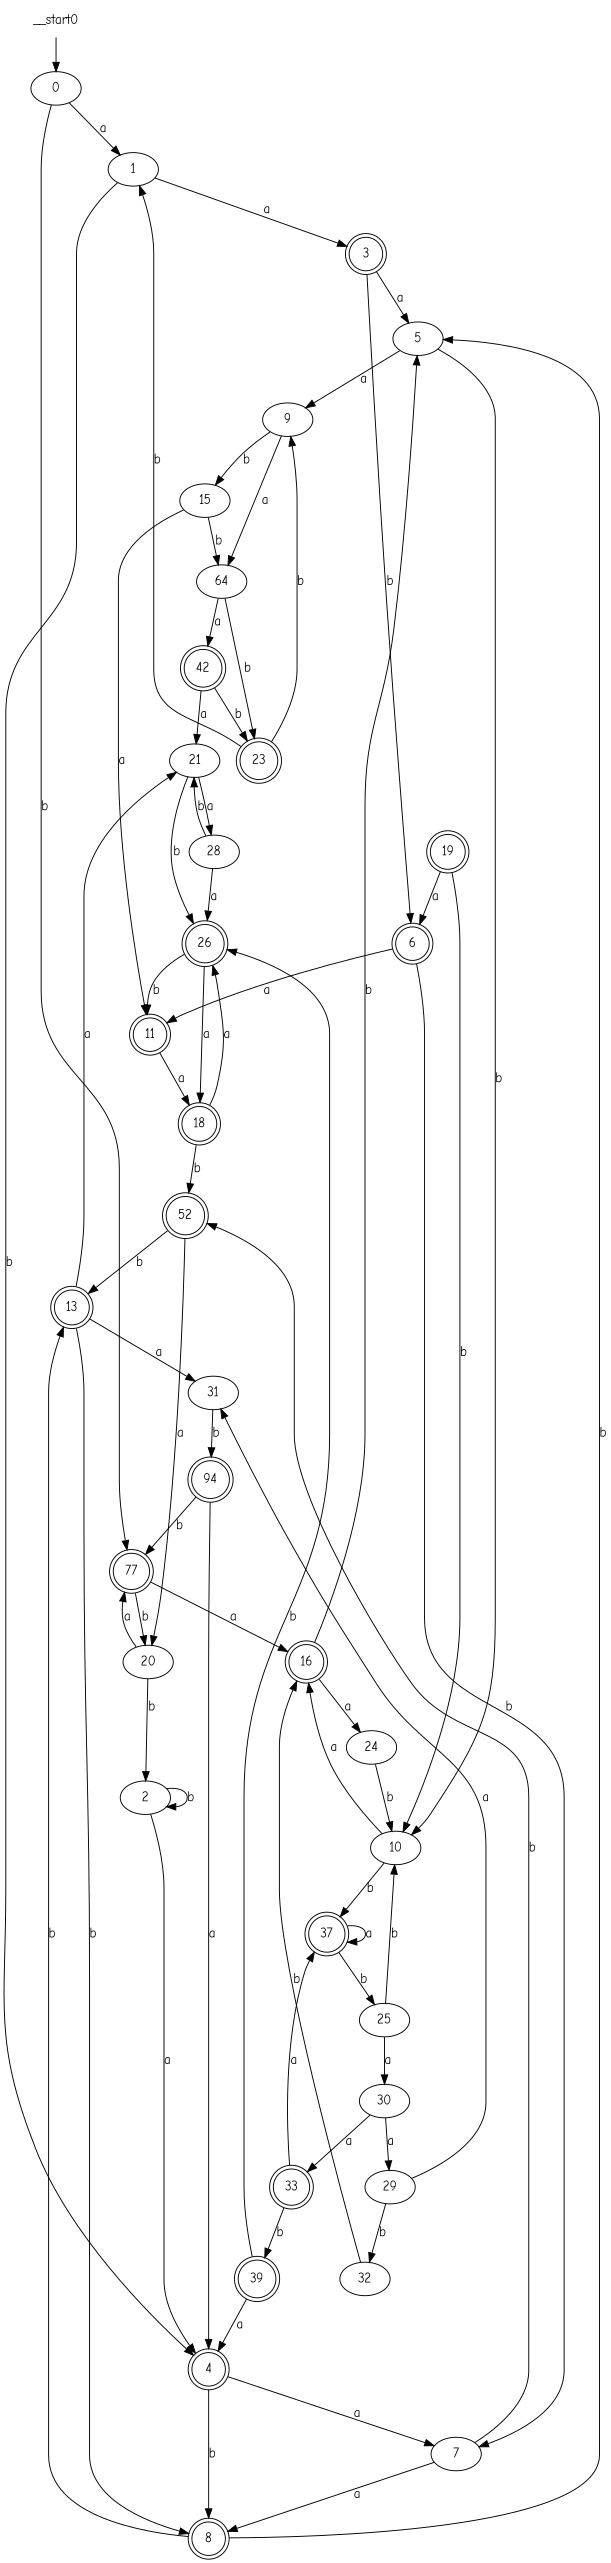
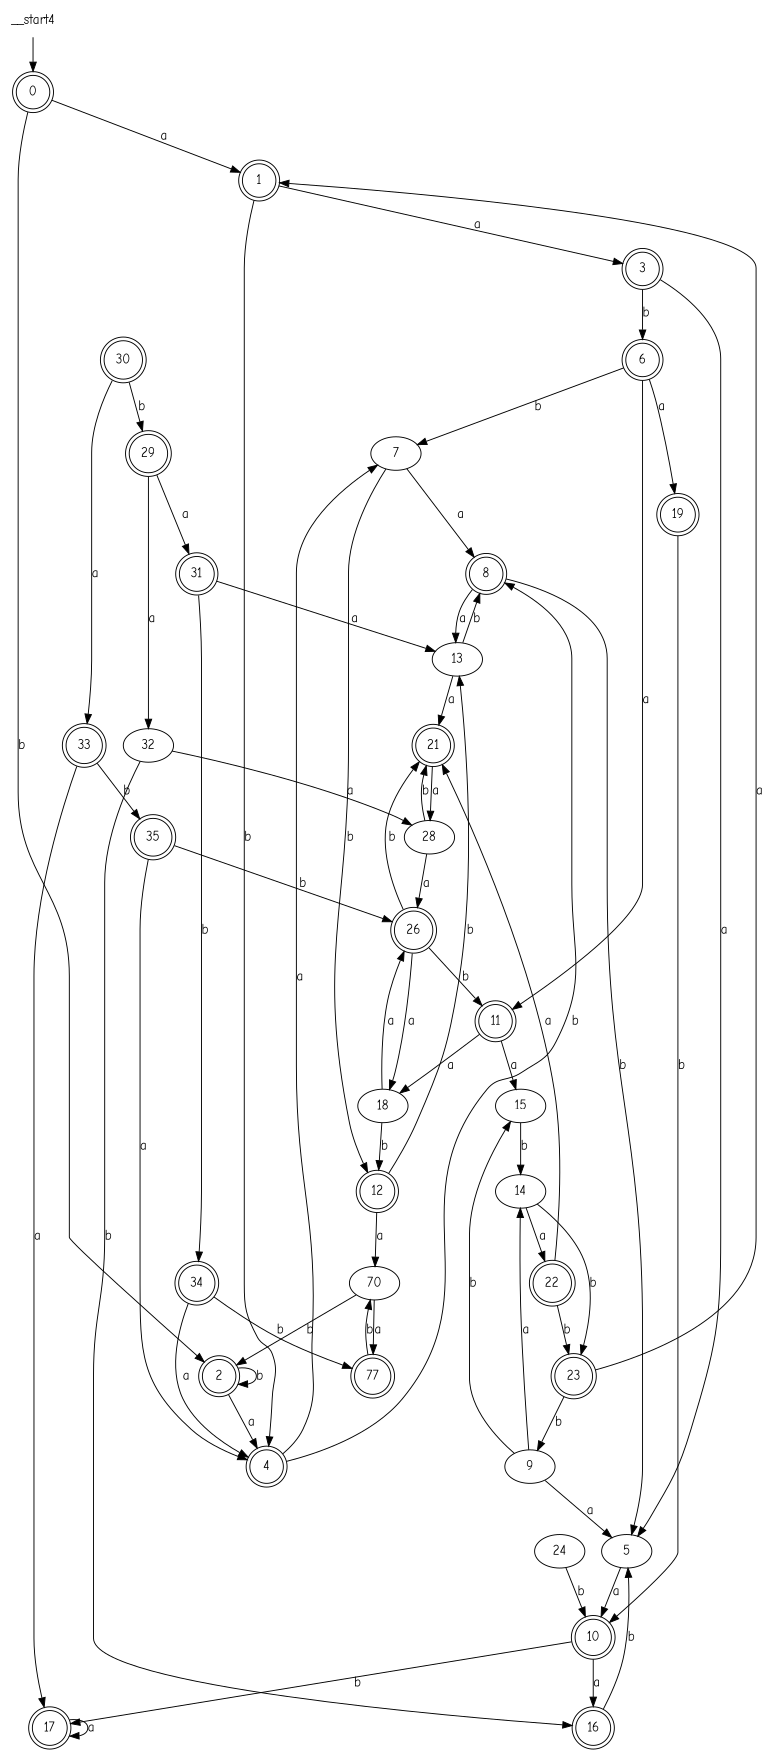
(56, 20) -> (33, 20)
(56, 88) -> (33, 92)
(133, 169) -> (259, 181)
(357, 377) -> (575, 1506)
(157, 460) -> (760, 791)
(222, 582) -> (521, 1191)
(203, 668) -> (552, 1283)
(118, 743) -> (507, 1061)
(195, 761) -> (433, 745)
none -> (290, 780)
(41, 833) -> (18, 766)
(171, 846) -> (385, 837)
(432, 894) -> (663, 431)
(499, 1079) -> (616, 1592)
(199, 1124) -> (383, 1106)
(185, 1216) -> (377, 1191)
(72, 1308) -> (457, 659)
(138, 1348) -> (321, 615)
(213, 1393) -> (197, 574)
(211, 1480) -> (197, 1283)
(215, 1615) -> none
(148, 1662) -> (375, 1283)
(337, 1702) -> none
(145, 1798) -> (219, 1376)
(396, 1848) -> (593, 1637)
(52, 1934) -> (463, 619)
(327, 1934) -> (50, 1728)
(385, 2020) -> none
(385, 2101) -> (123, 360)
(391, 2142) -> (142, 407)
(390, 2187) -> (148, 454)
(383, 2233) -> (152, 619)
(257, 2279) -> (153, 837)
